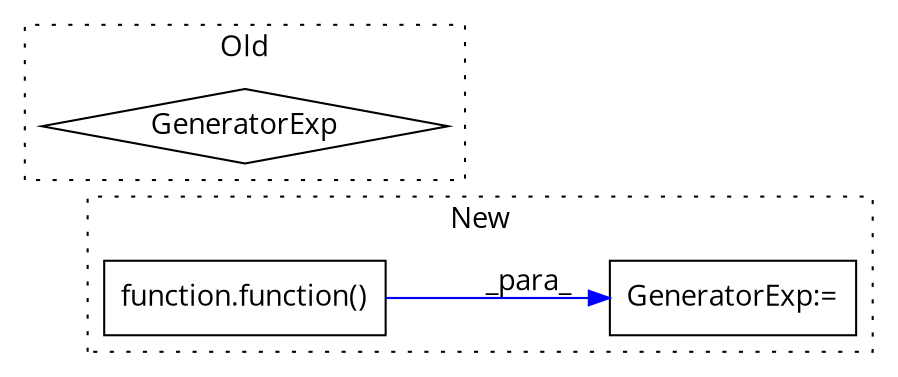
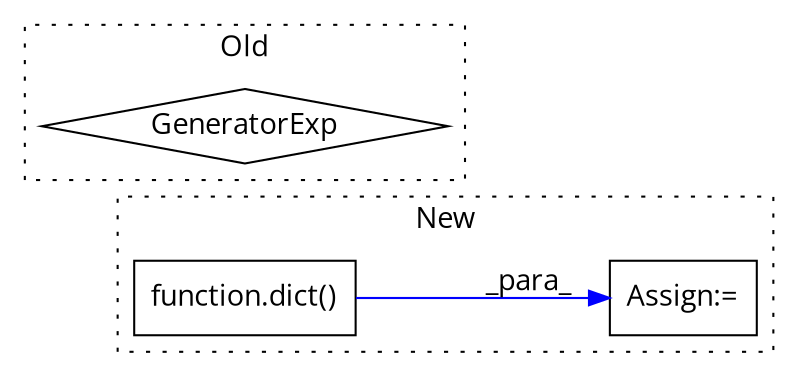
(245, 298) -> (245, 298)
(733, 298) -> (683, 298)
